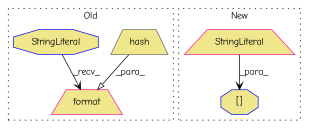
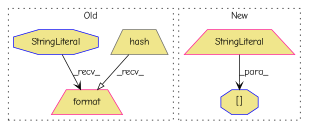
(130, 72) -> (130, 72)
